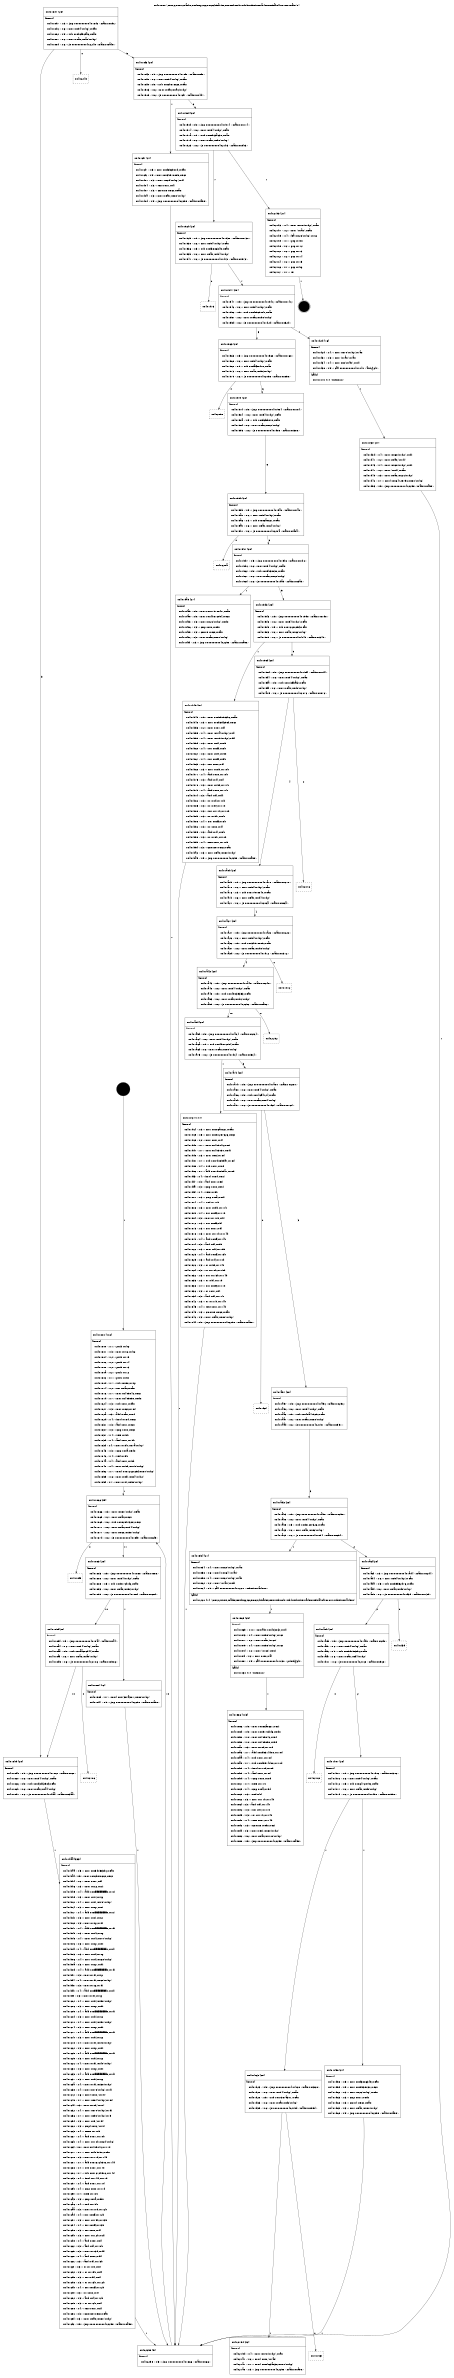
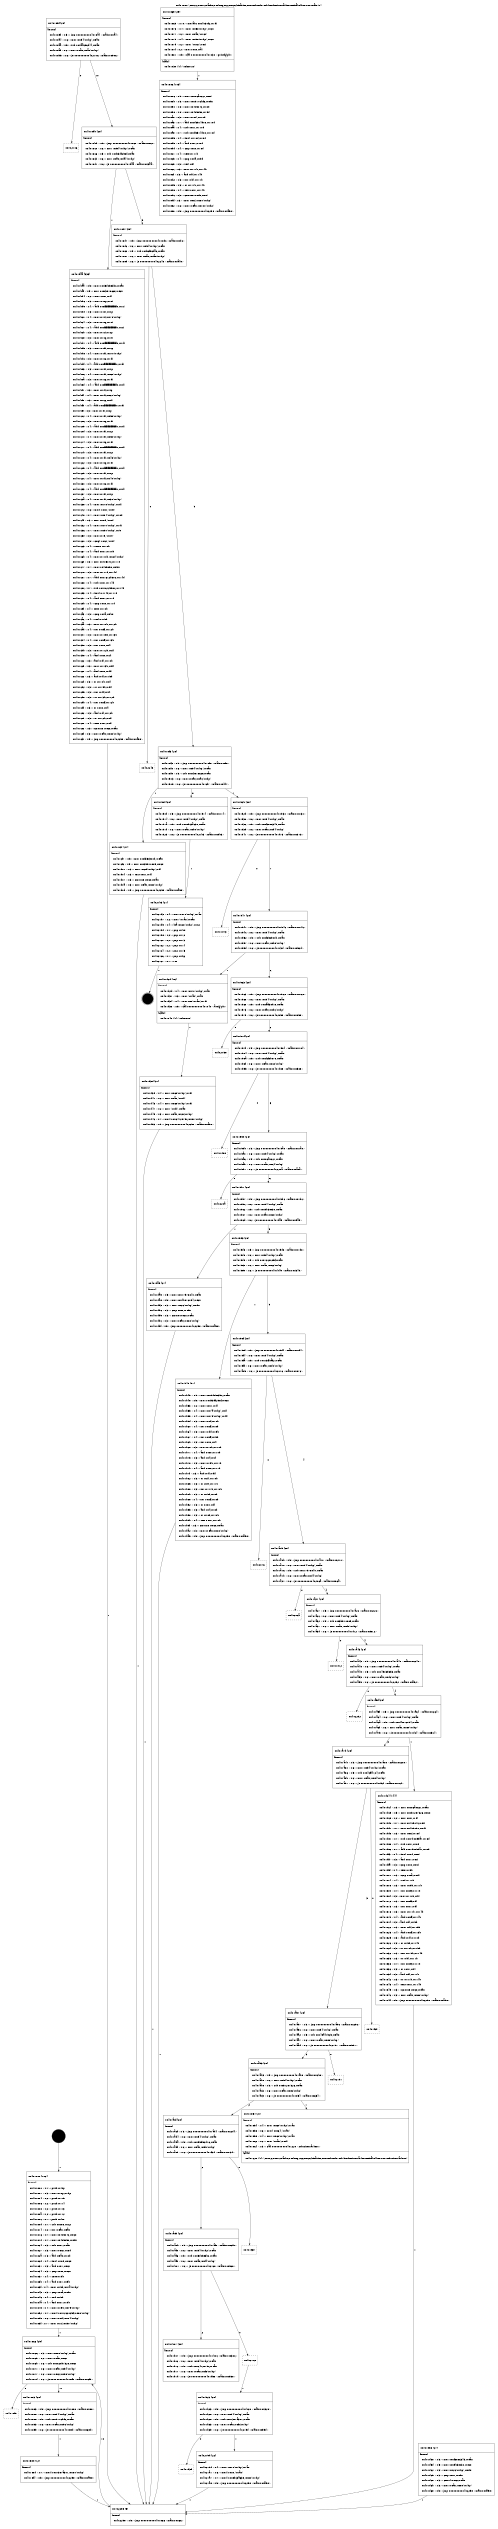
(214, 185) -> (231, 793)
(41, 900) -> (134, 196)
(231, 1013) -> (395, 1691)
none -> (220, 1153)
(270, 1608) -> none
(103, 1611) -> none
none -> (294, 1615)
none -> (152, 1915)
(304, 1930) -> (245, 2378)
(363, 1931) -> none
none -> (336, 2080)
none -> (193, 2496)
